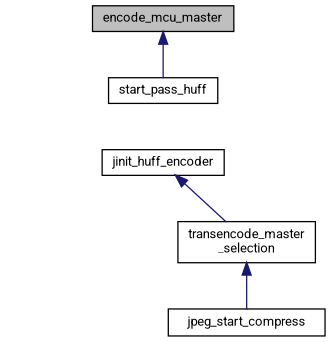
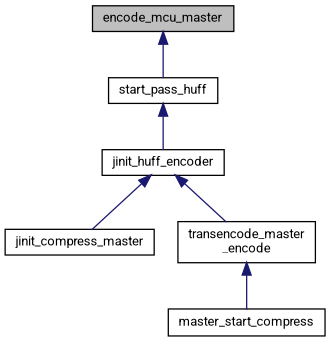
none -> (163, 133)
none -> (80, 242)
(247, 242) -> (247, 242)
(247, 322) -> (247, 322)
